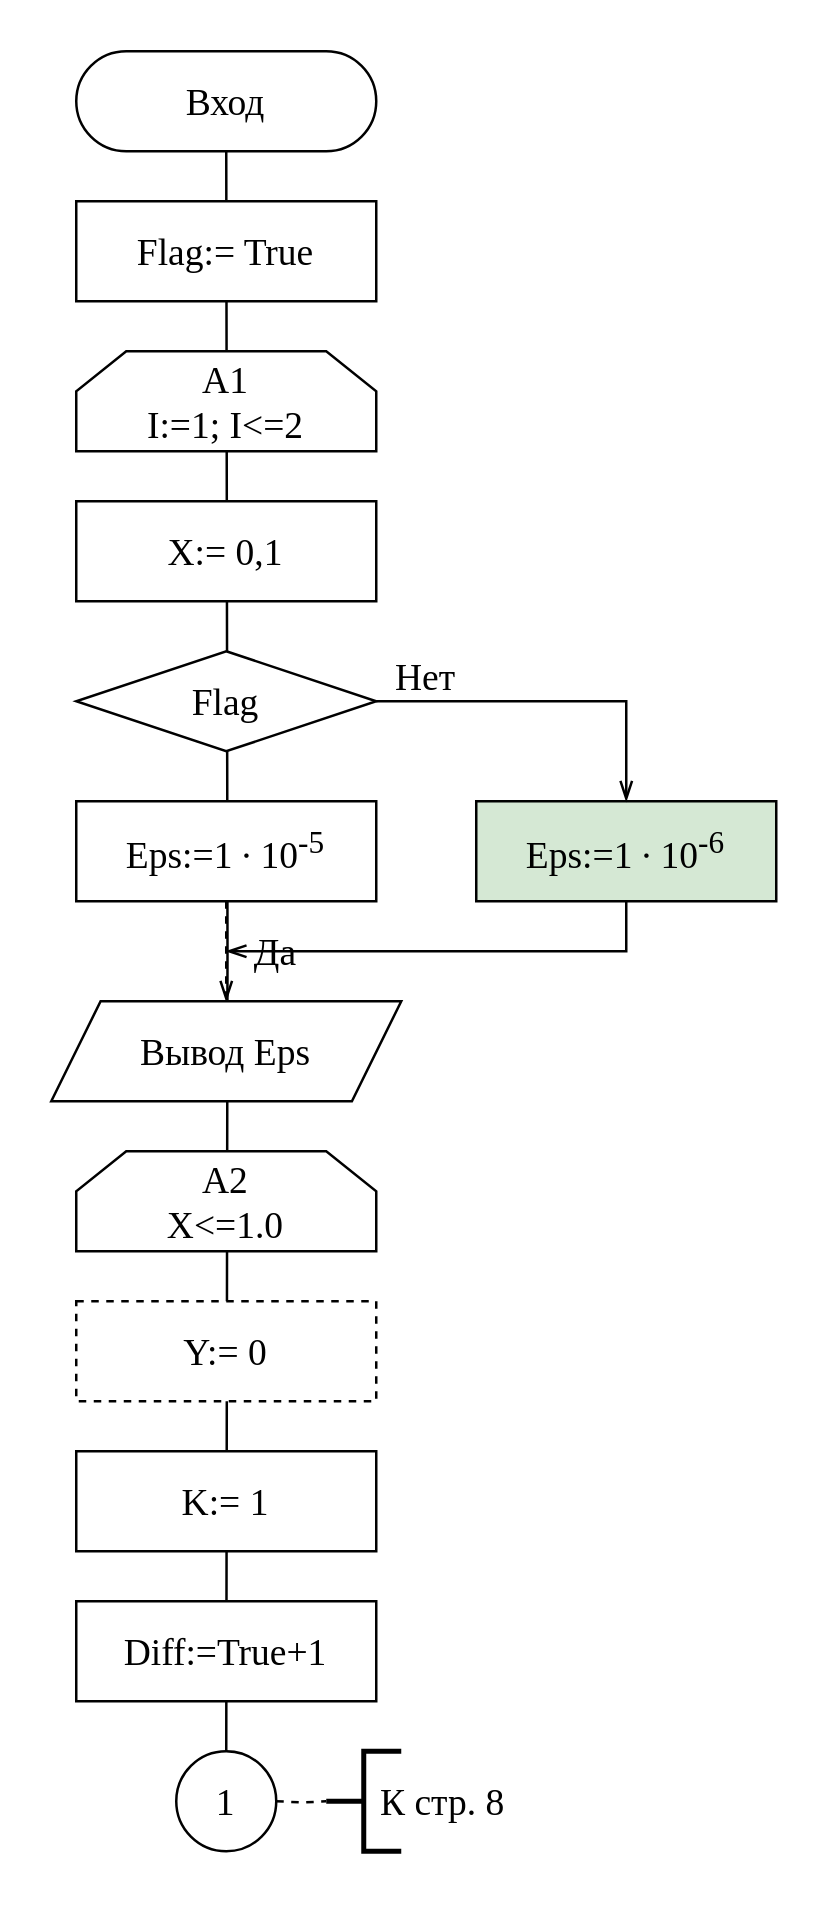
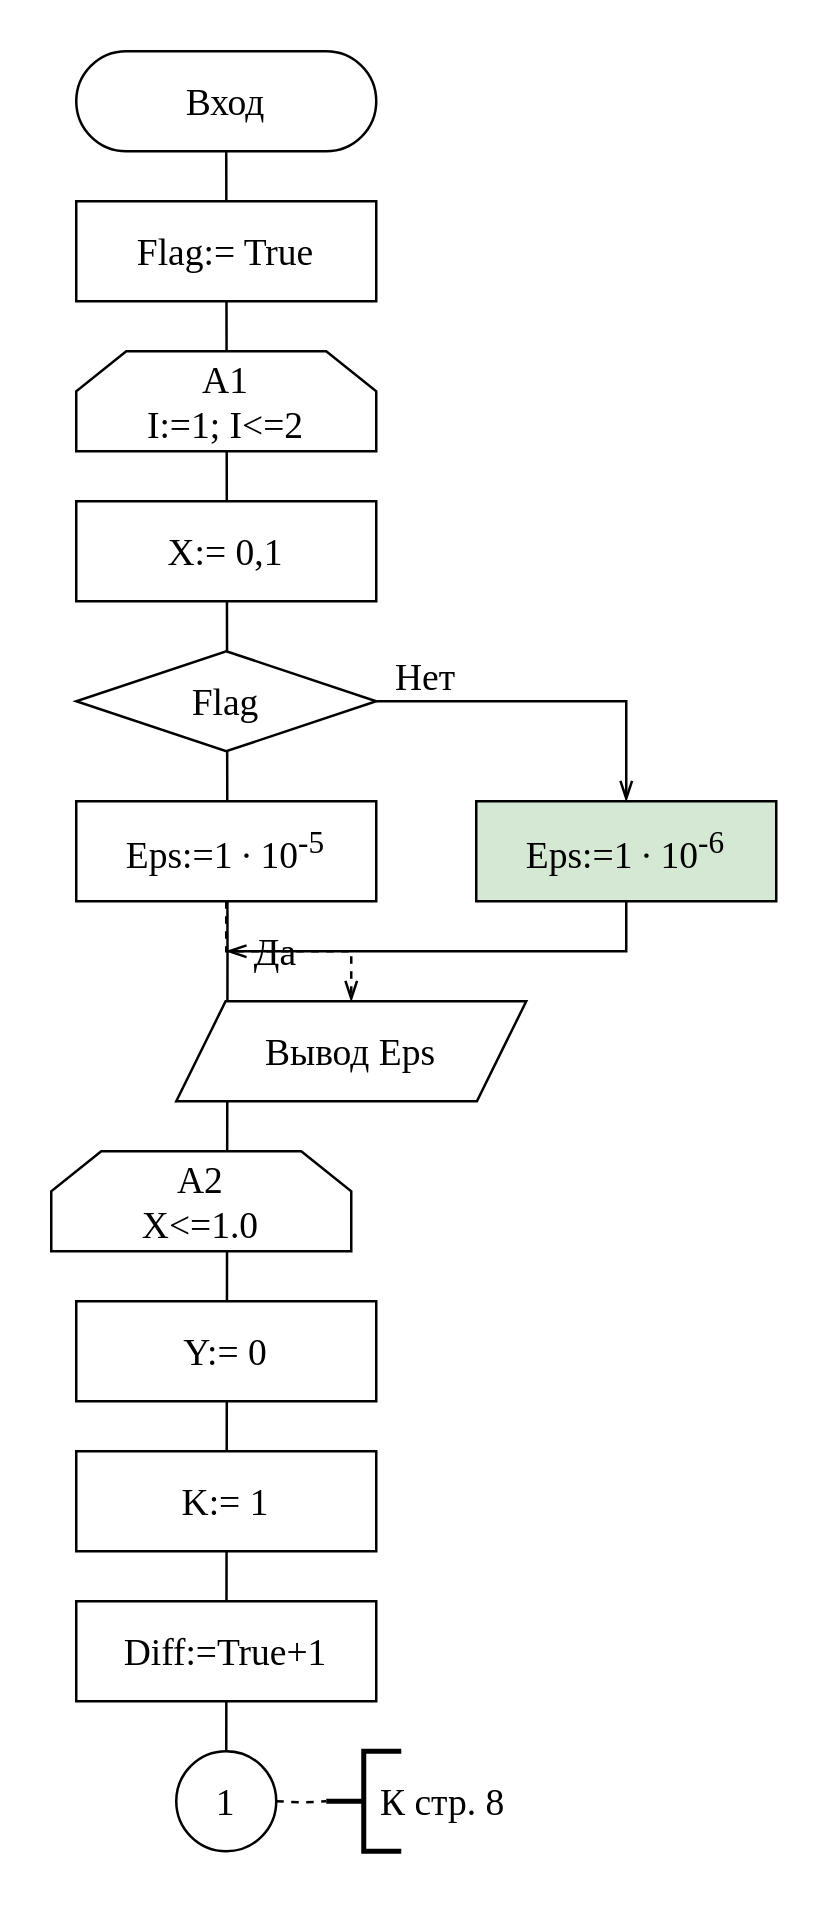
(226, 1051) -> (351, 1051)
(226, 1201) -> (201, 1201)
(226, 1351) -> (226, 1351)
